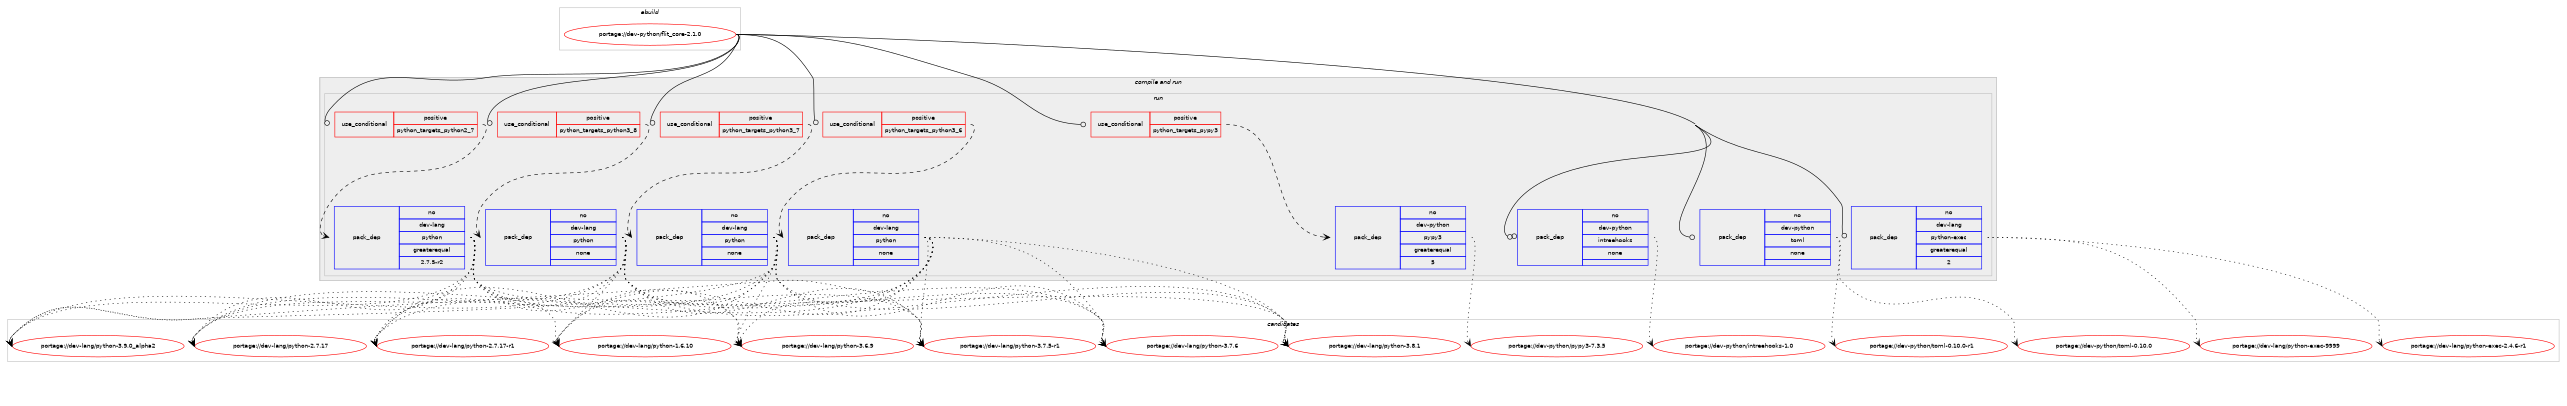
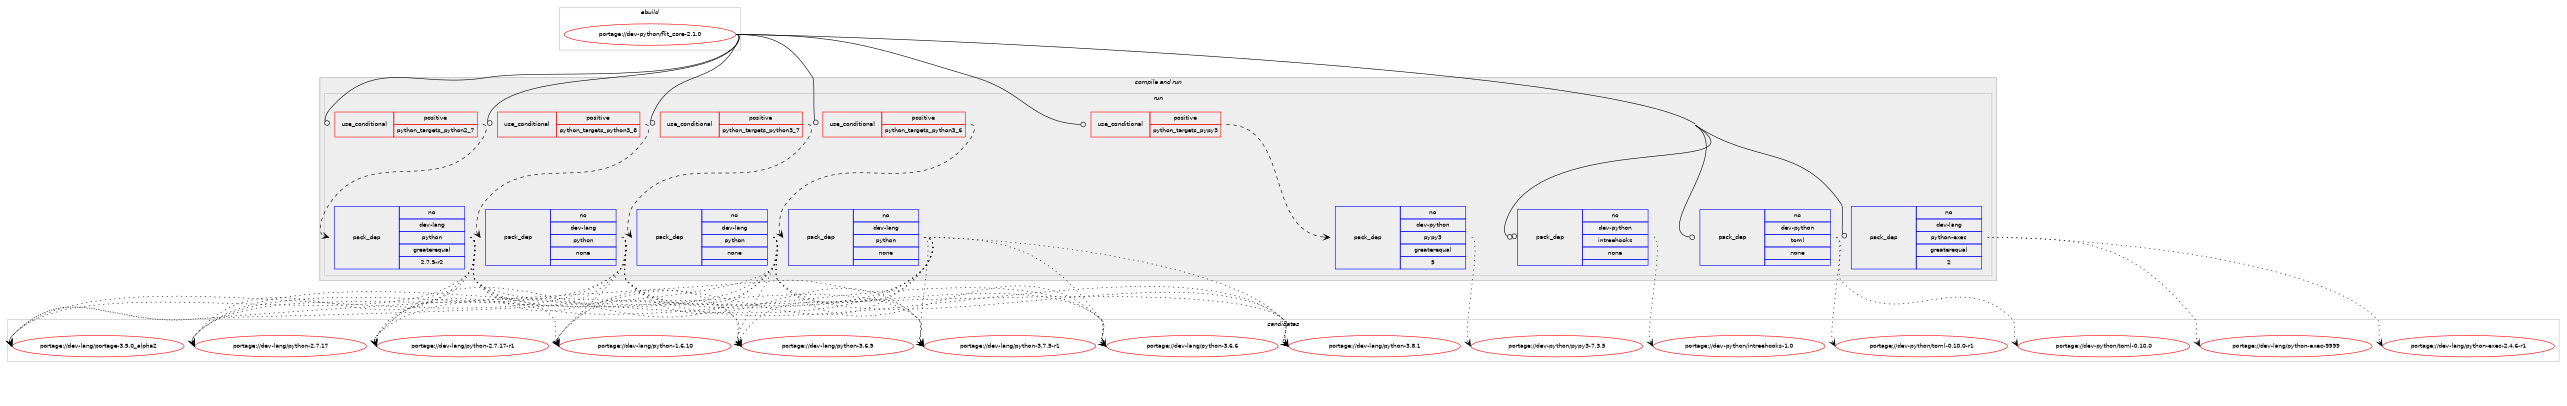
(98, 346) -> (98, 346)
(1192, 346) -> (1192, 346)
